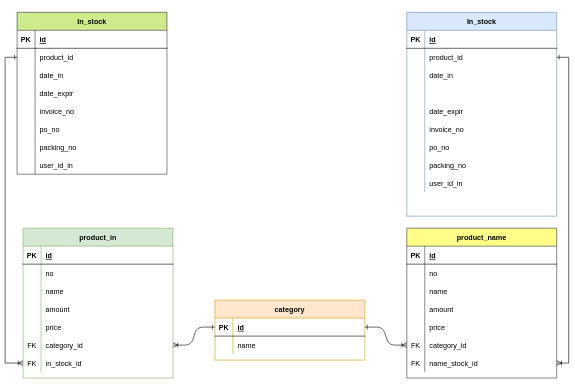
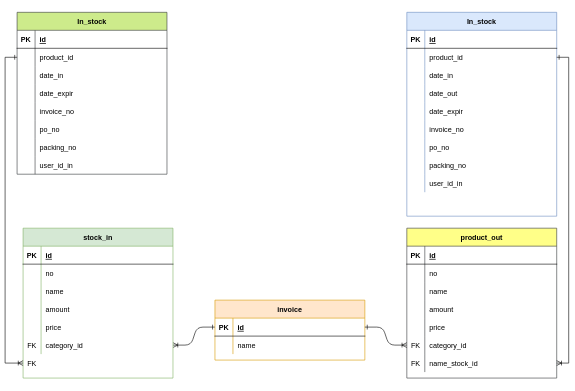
none -> (491, 93)
(98, 238) -> (98, 238)
(482, 238) -> (482, 238)
(290, 310) -> (290, 310)
(107, 363) -> none
